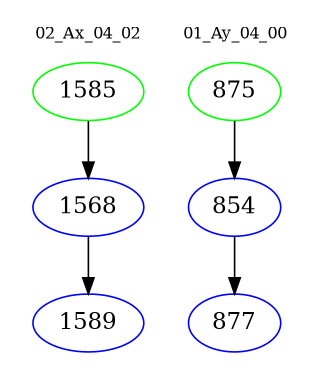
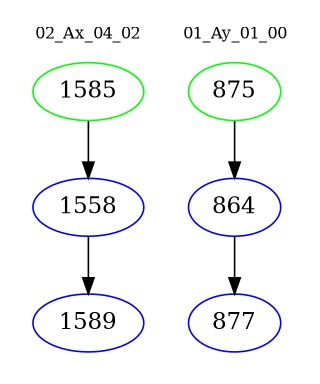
(235, 35) -> (235, 35)
(88, 207) -> (88, 207)
(235, 207) -> (235, 207)
